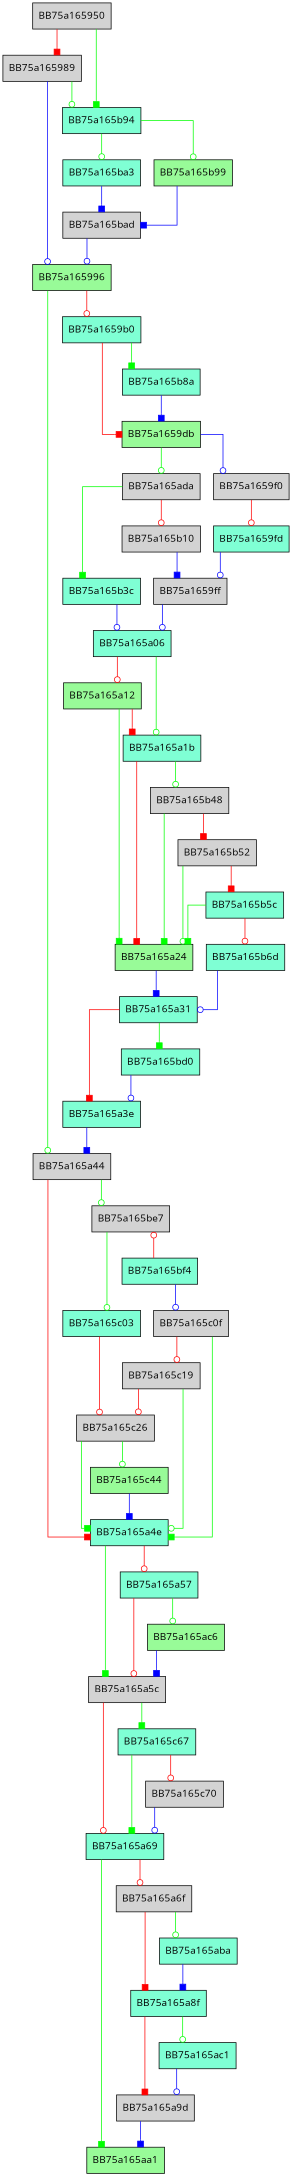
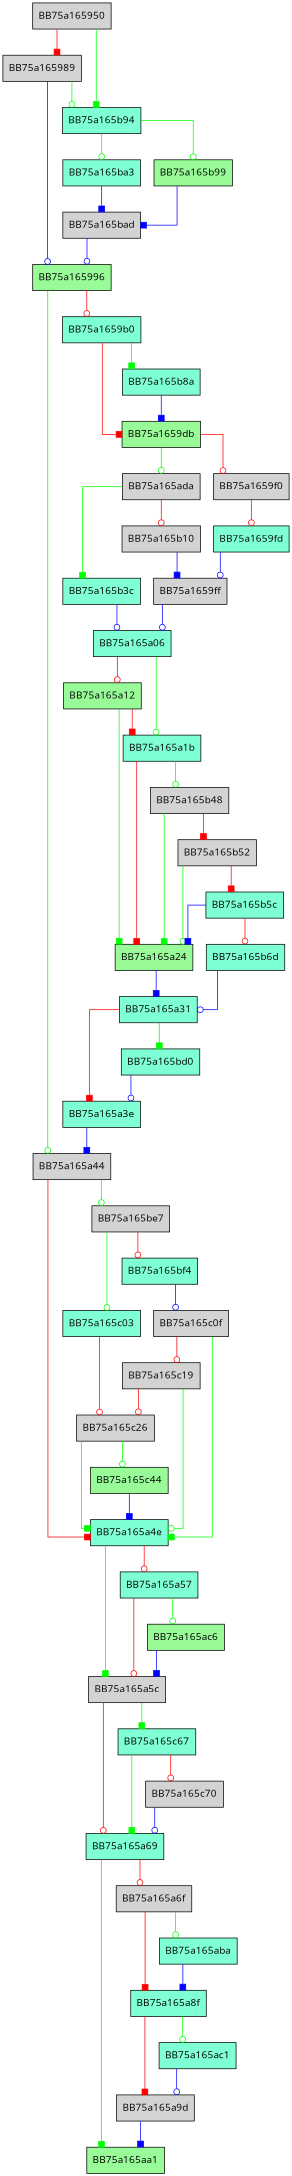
(223, 440) -> (223, 440)
(188, 912) -> (188, 912)
(154, 1248) -> (138, 1242)
